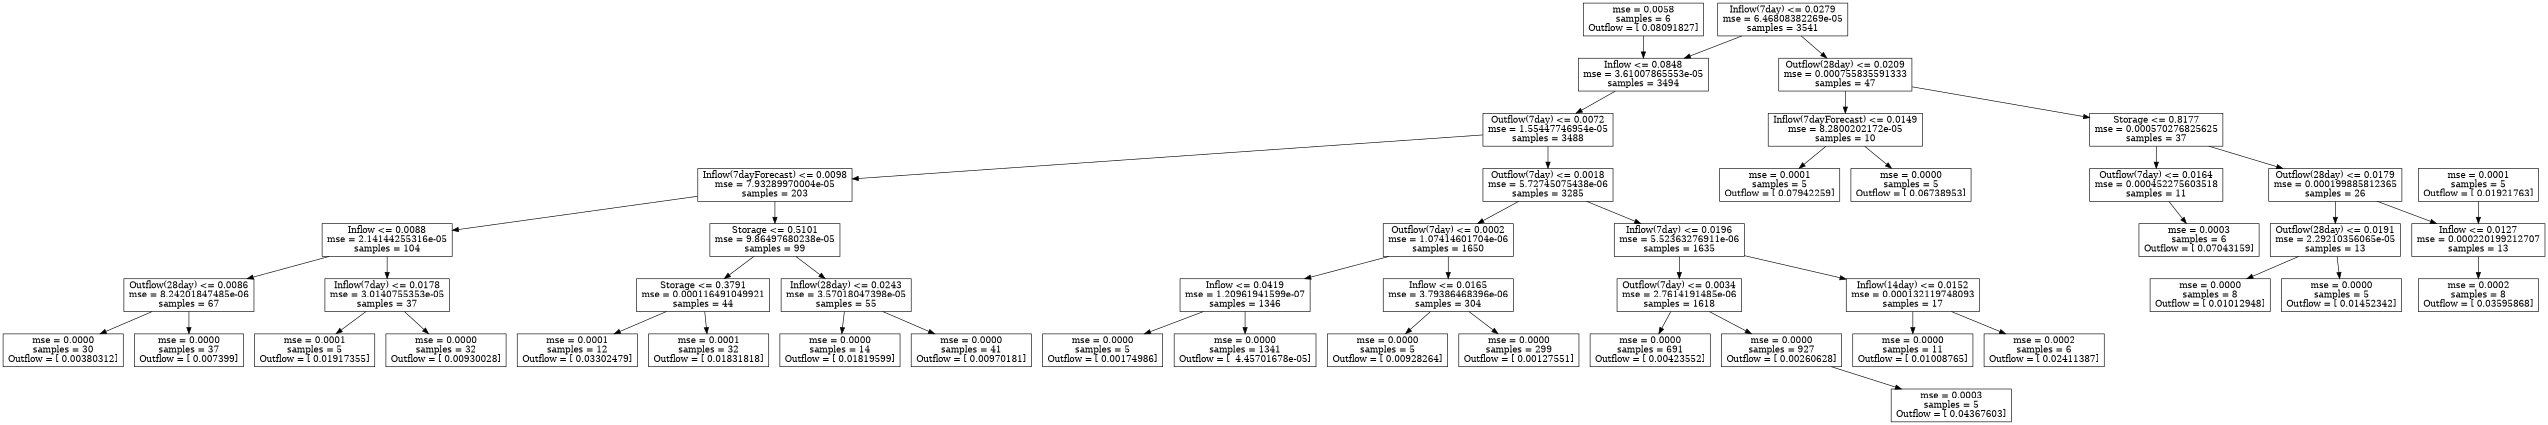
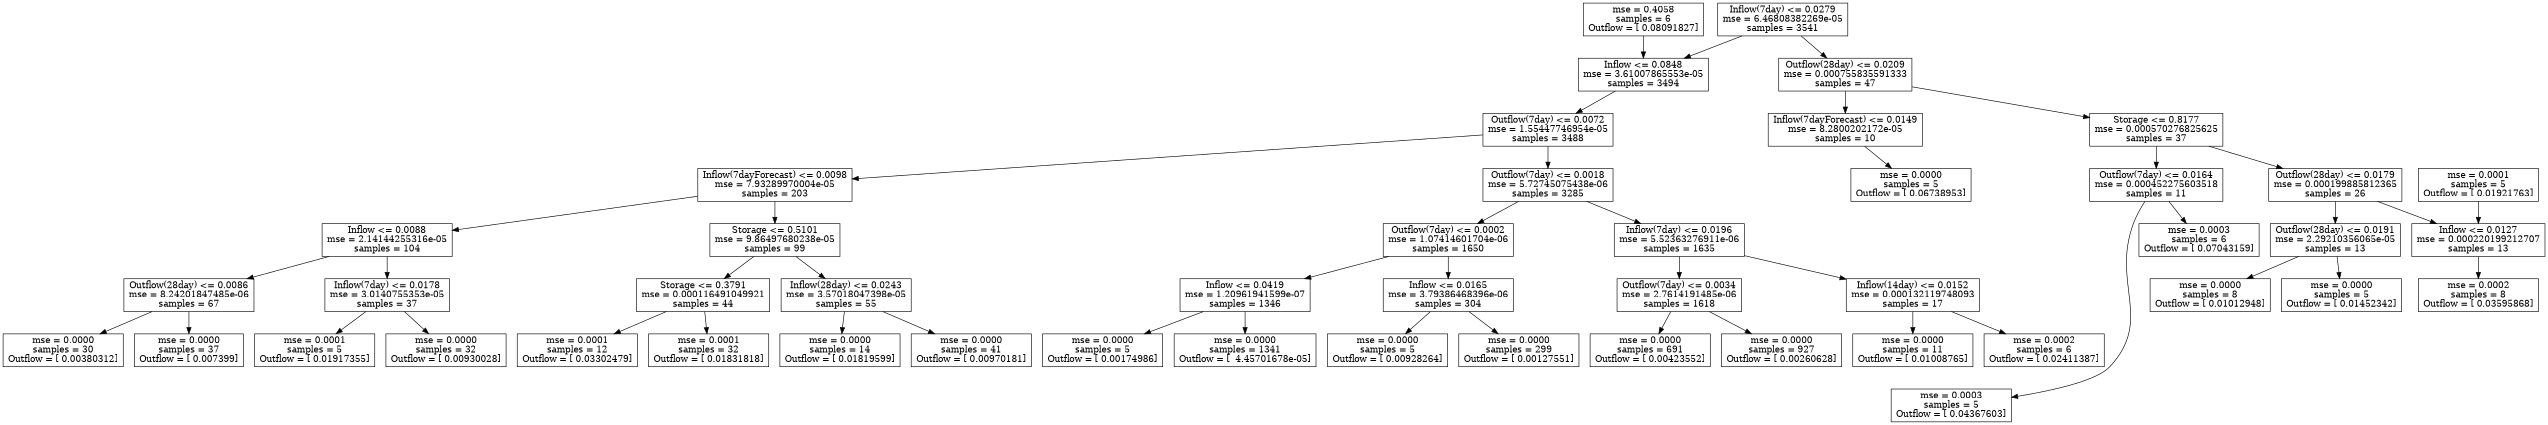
(1643, 20) -> (1643, 20)
(1780, 185) -> none
(1863, 377) -> (2129, 334)
